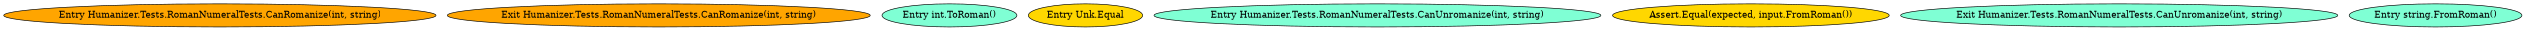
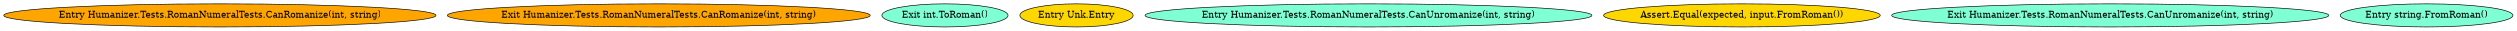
(949, 15) -> (945, 15)
(1086, 15) -> (1077, 15)
